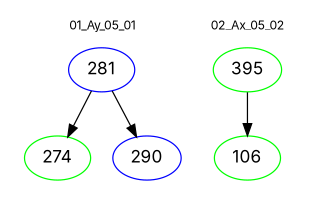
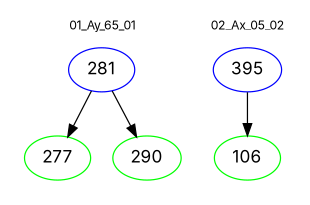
(103, 26) -> (103, 26)
(247, 70) -> (247, 70)
(58, 158) -> (58, 158)
(147, 158) -> (147, 158)
